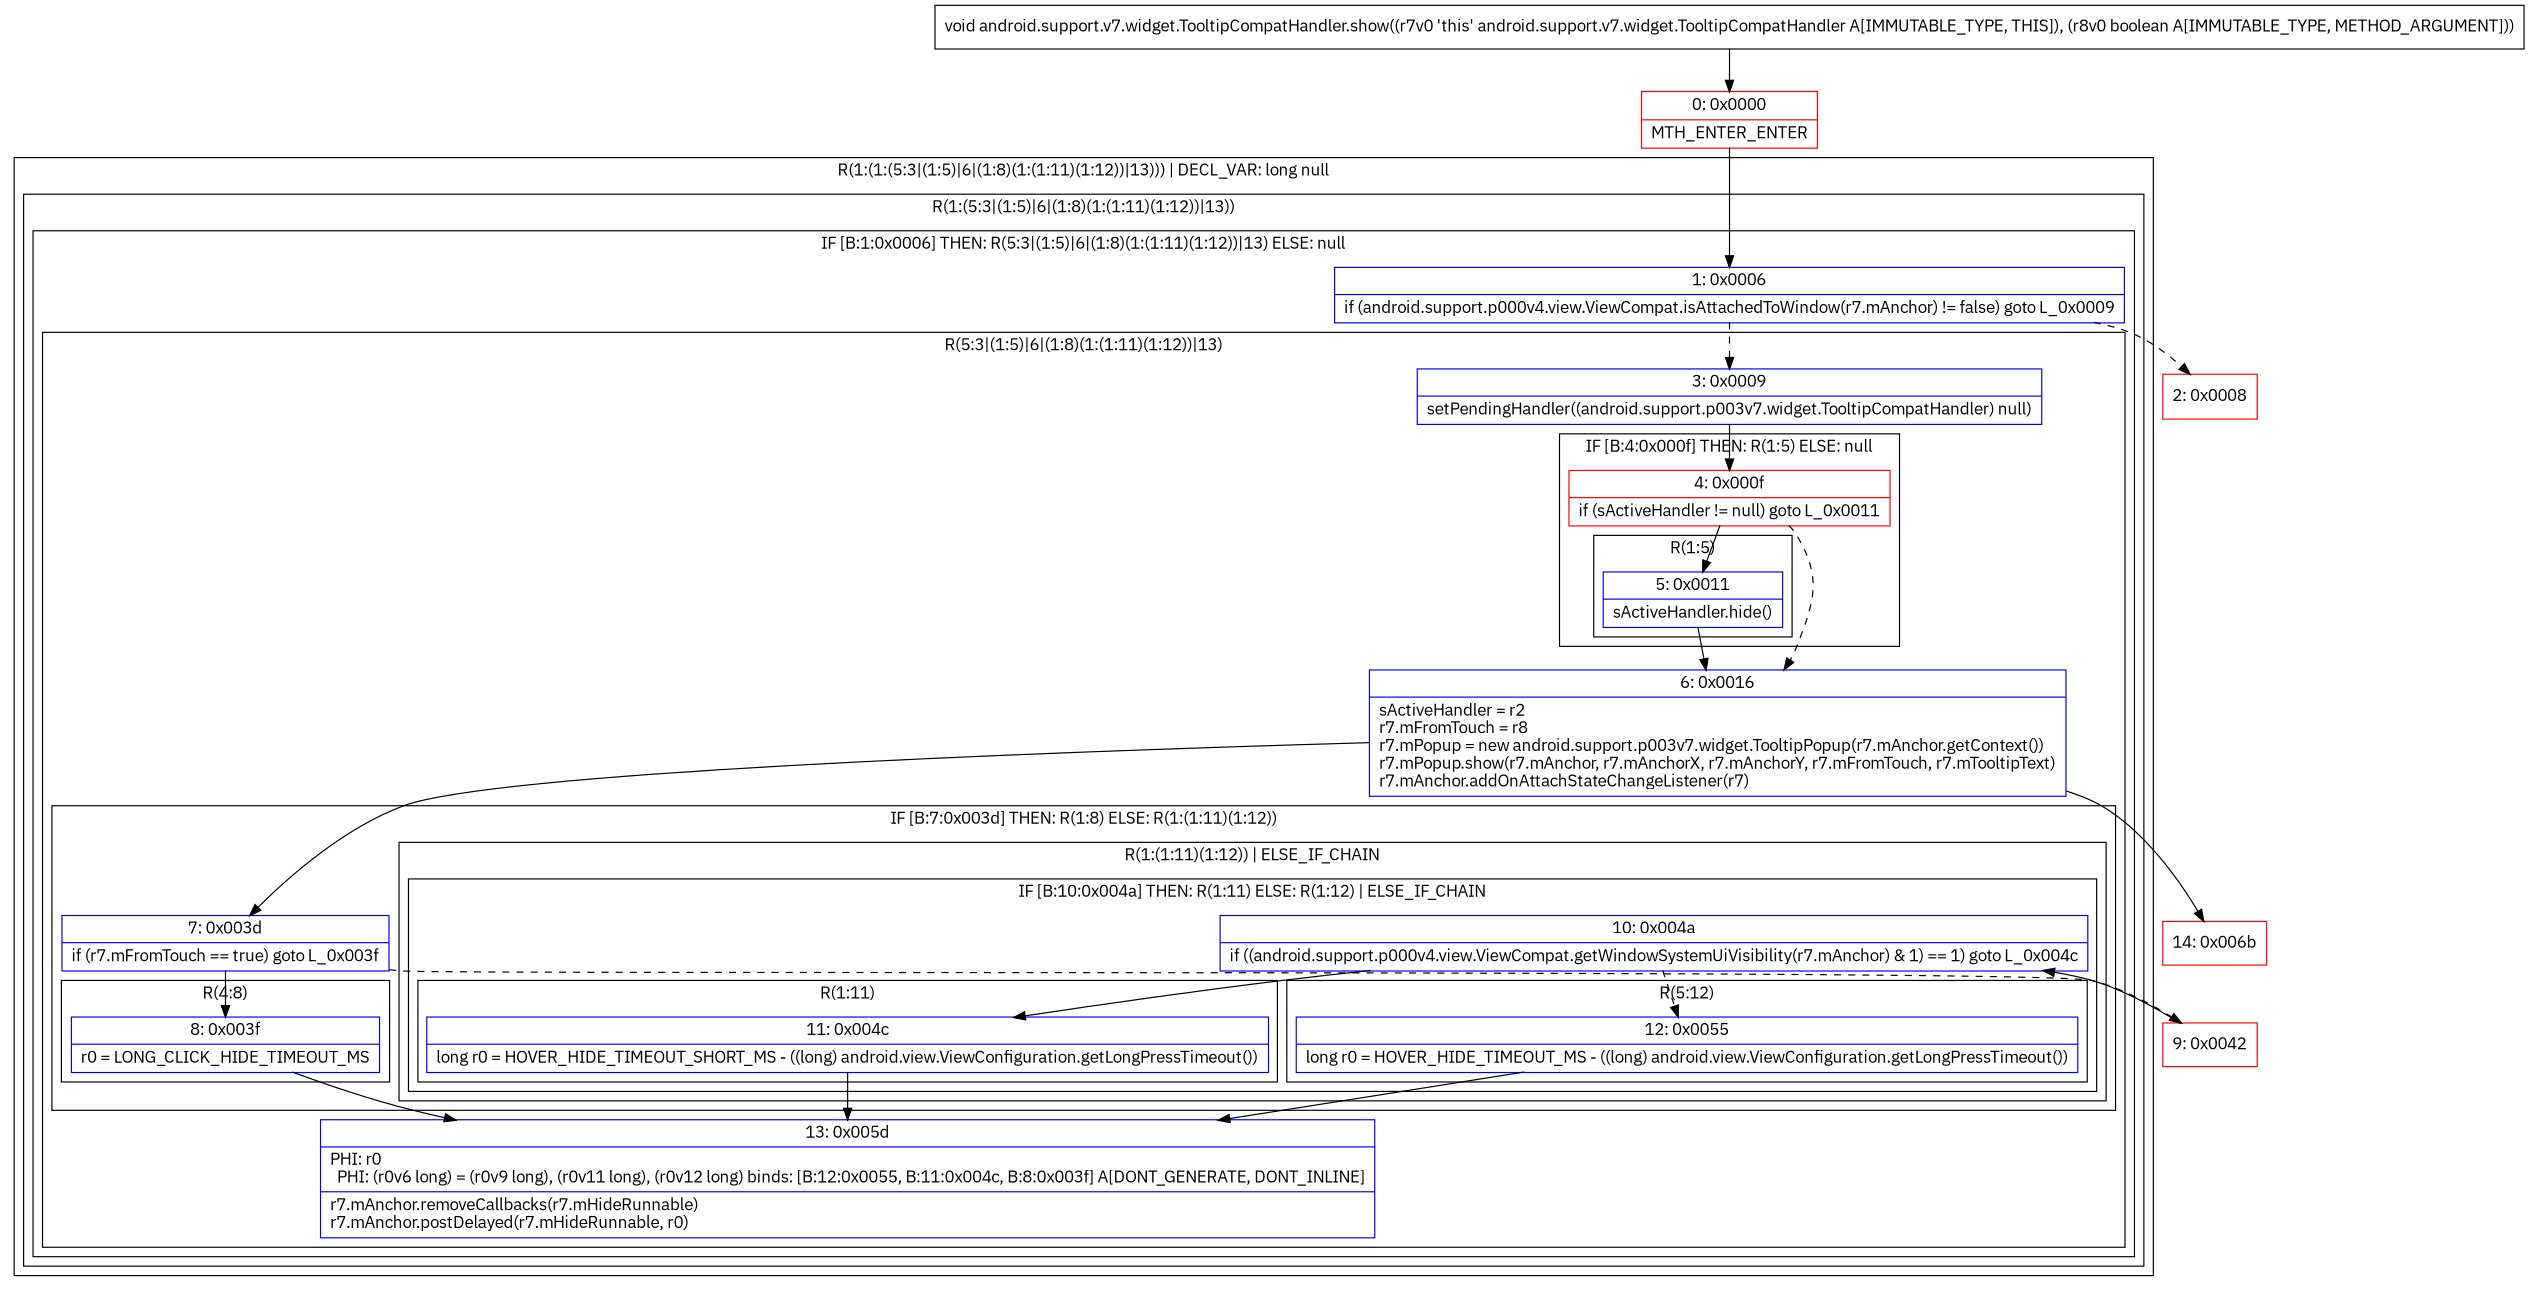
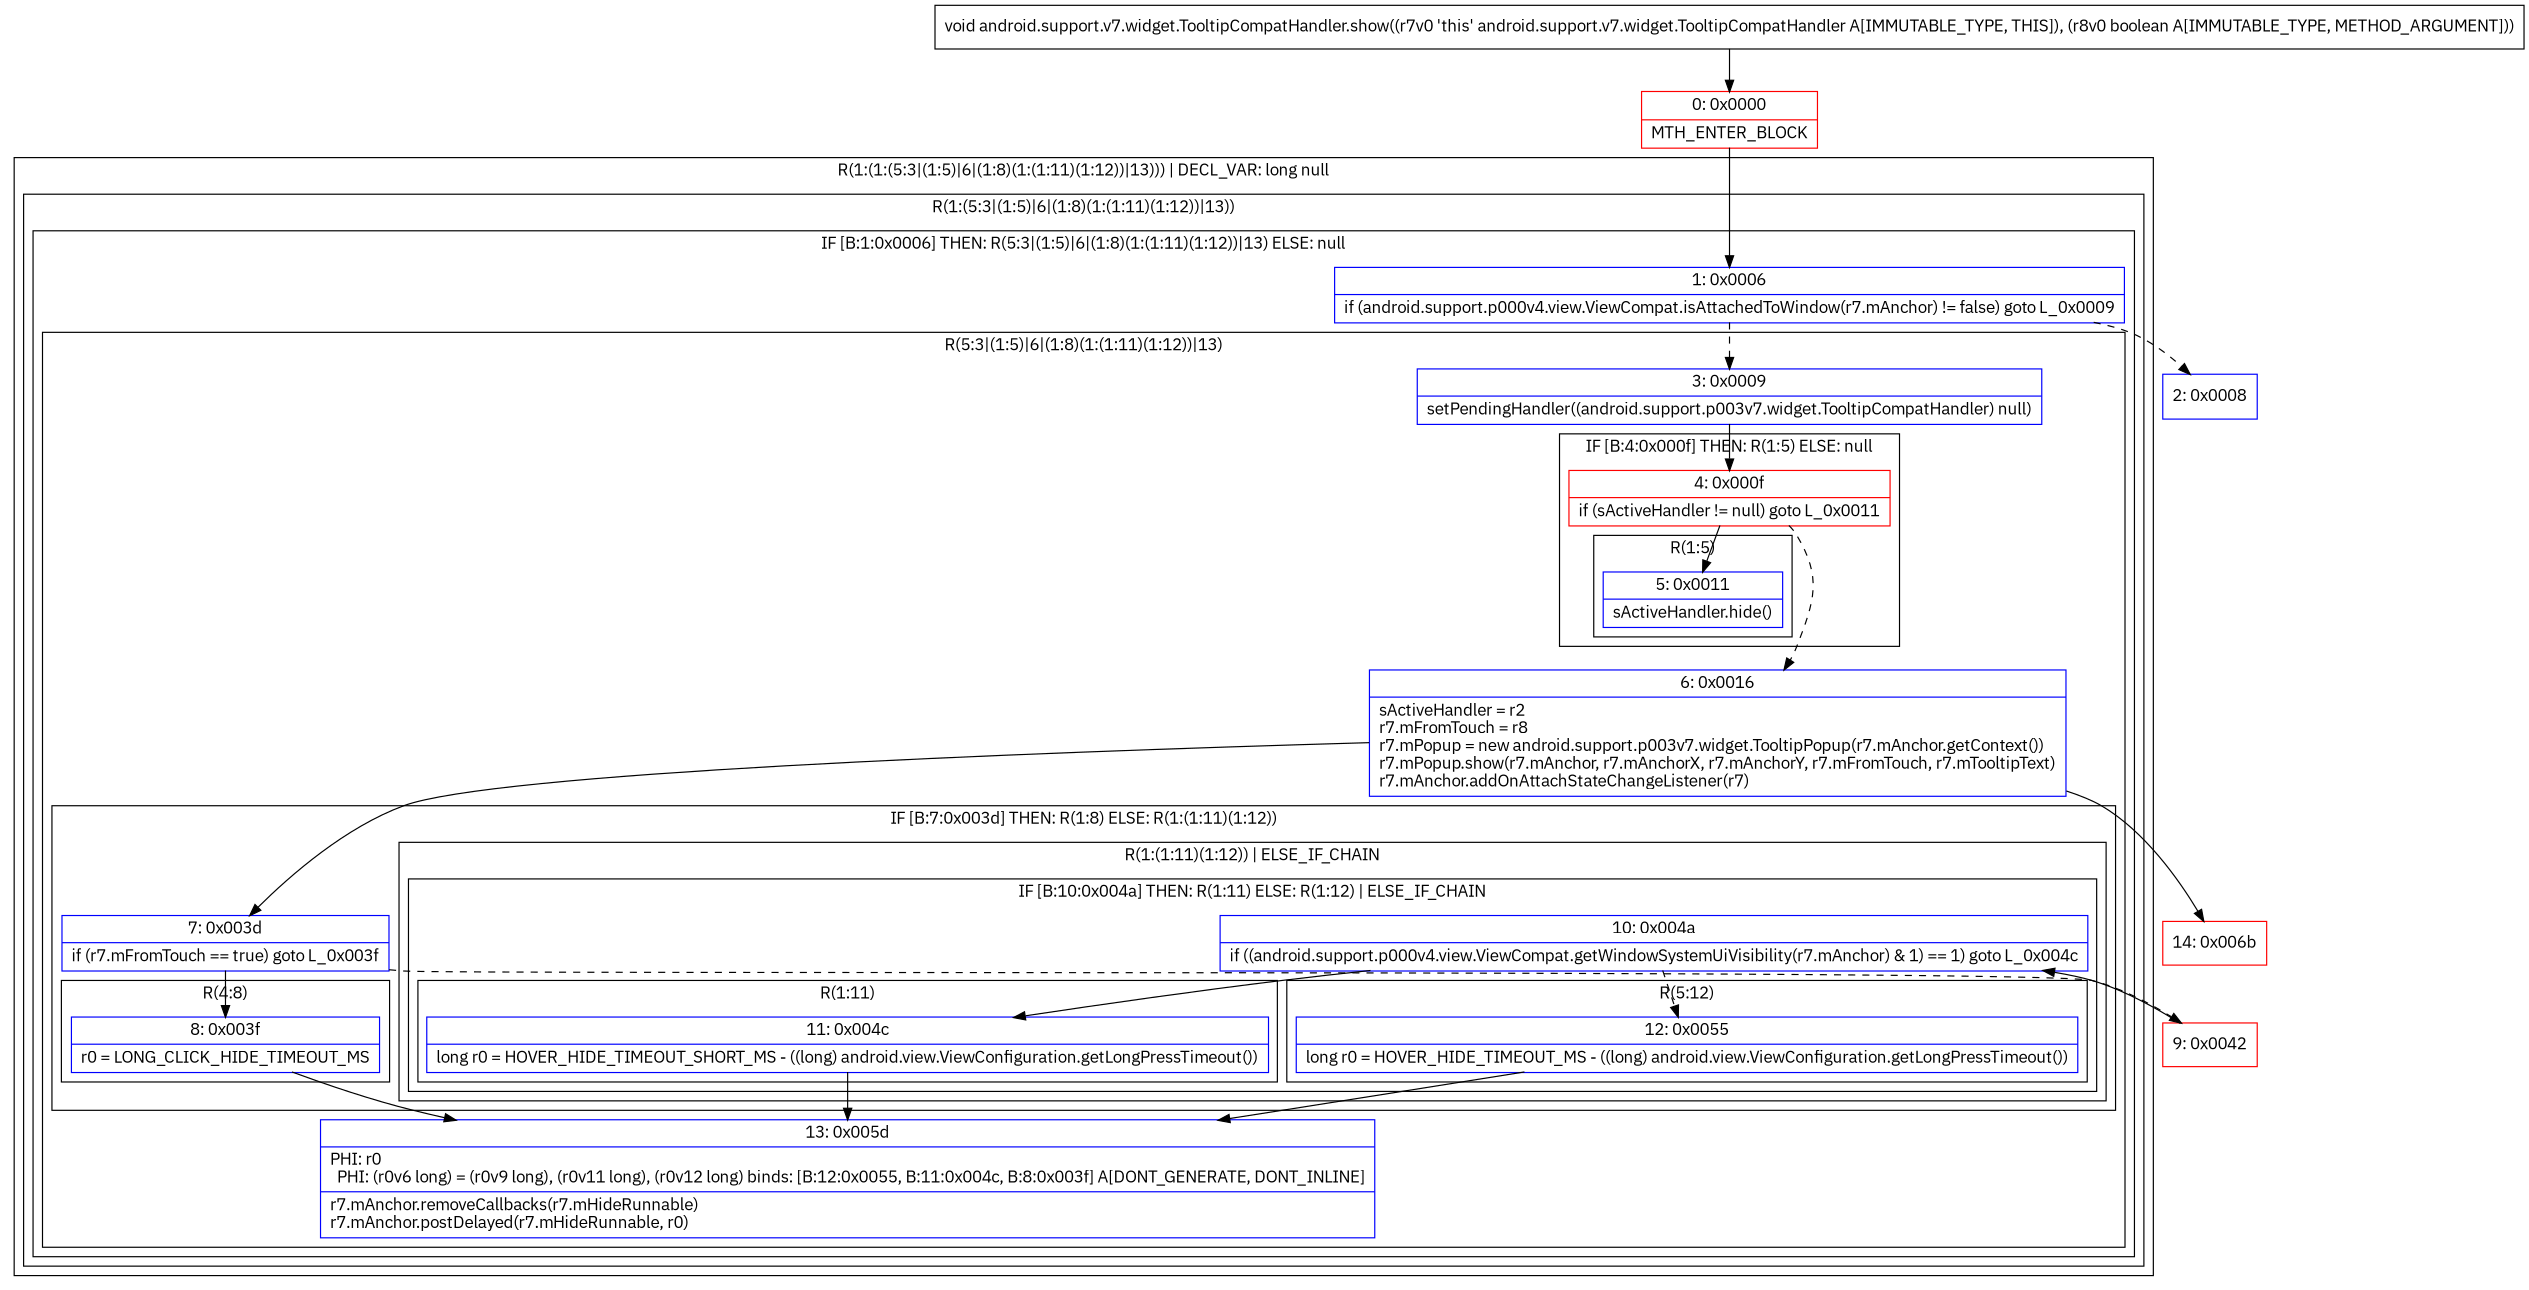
(1730, 133) -> (1730, 133)
(2210, 397) -> (2210, 397)
(1701, 643) -> none
